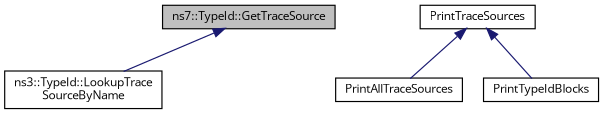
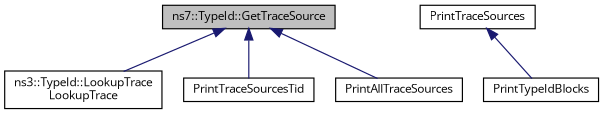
(434, 57) -> (329, 56)
(83, 90) -> (83, 90)
none -> (249, 90)
